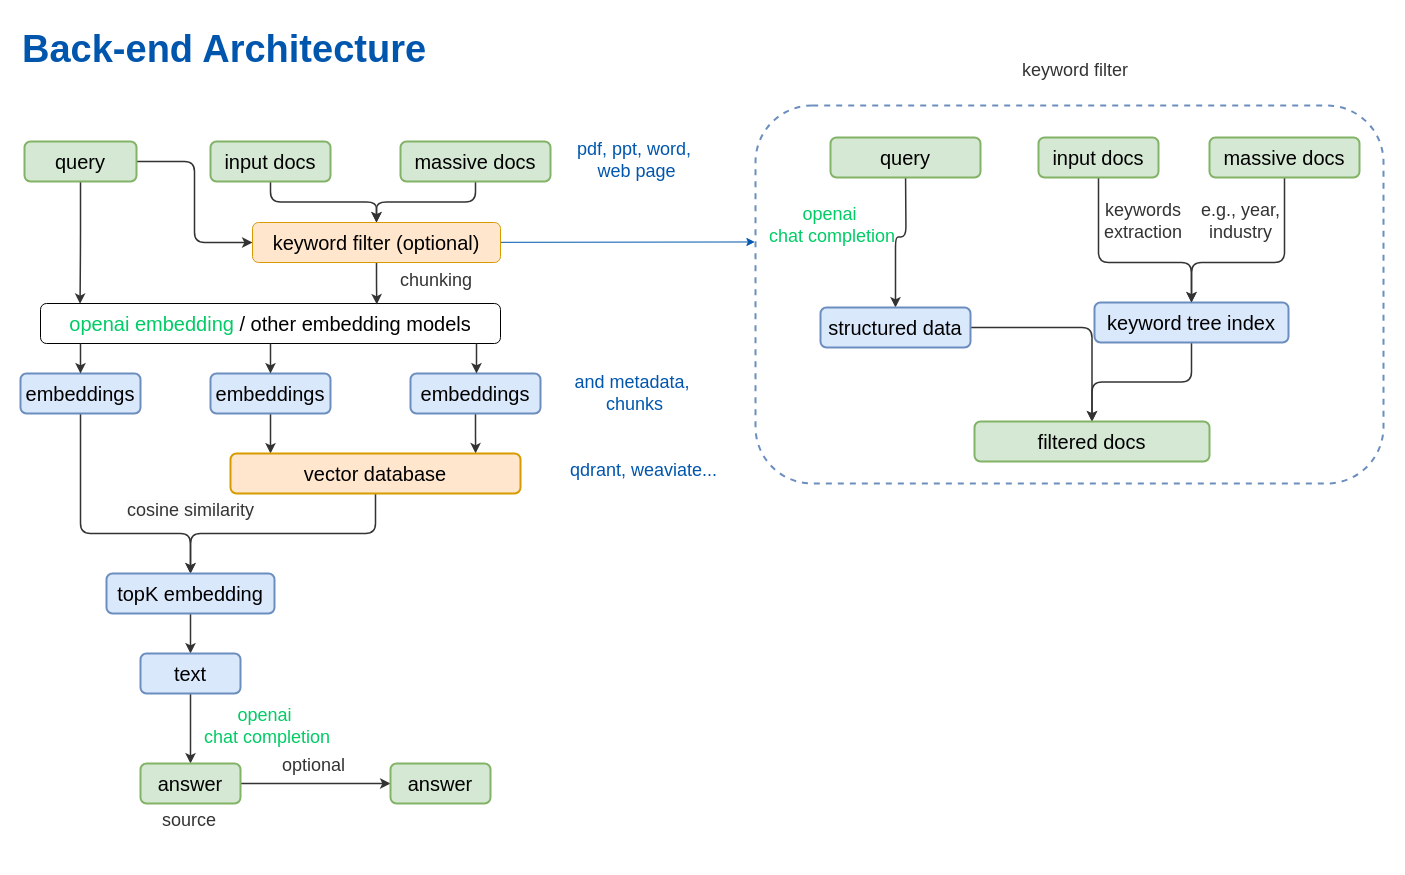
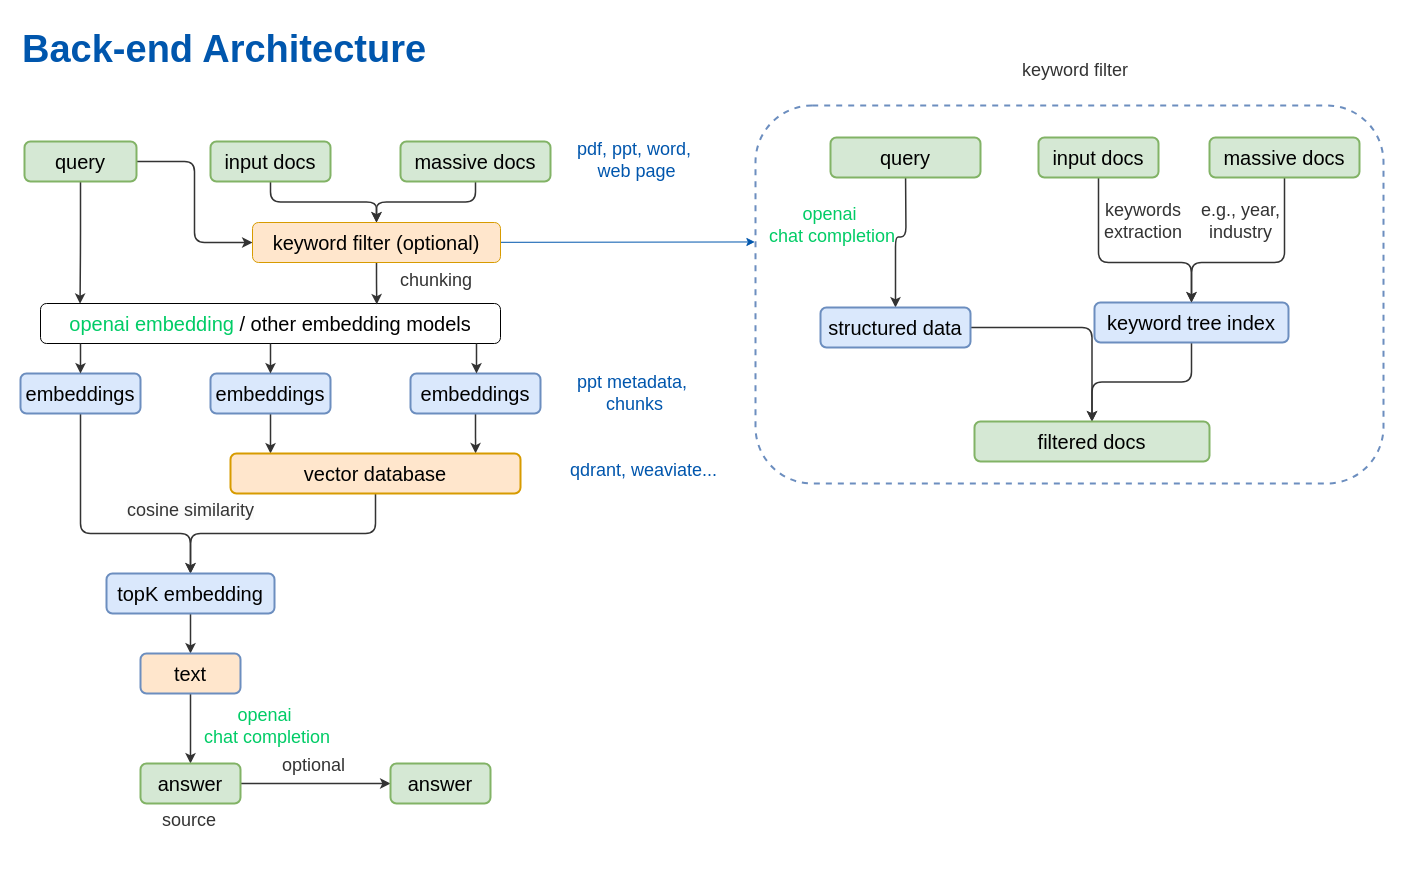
(635, 394) -> (635, 394)
(191, 674) -> (191, 674)
